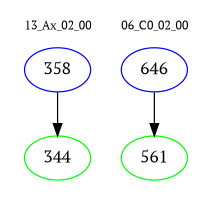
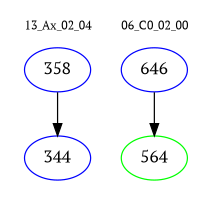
(58, 26) -> (58, 26)
(58, 158) -> (58, 158)
(154, 158) -> (154, 158)
